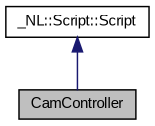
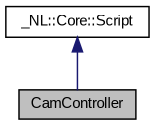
(77, 22) -> (77, 22)
